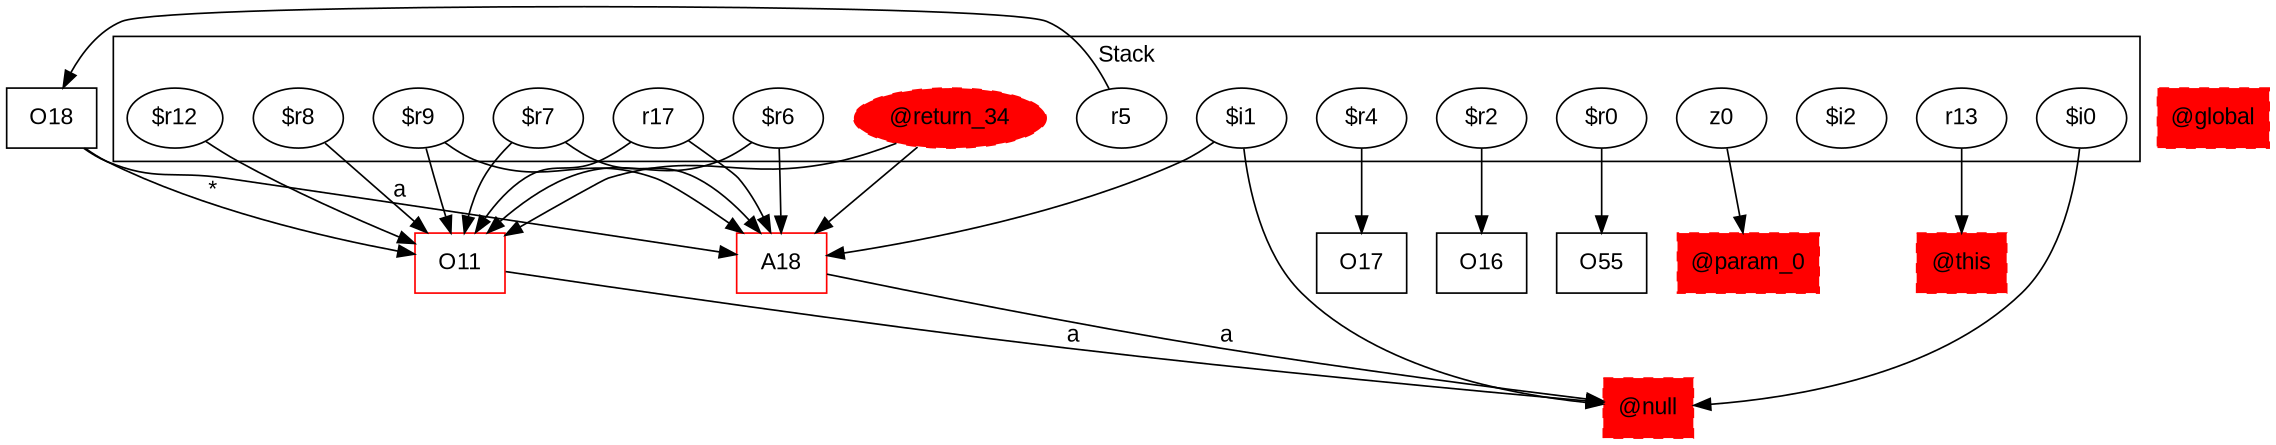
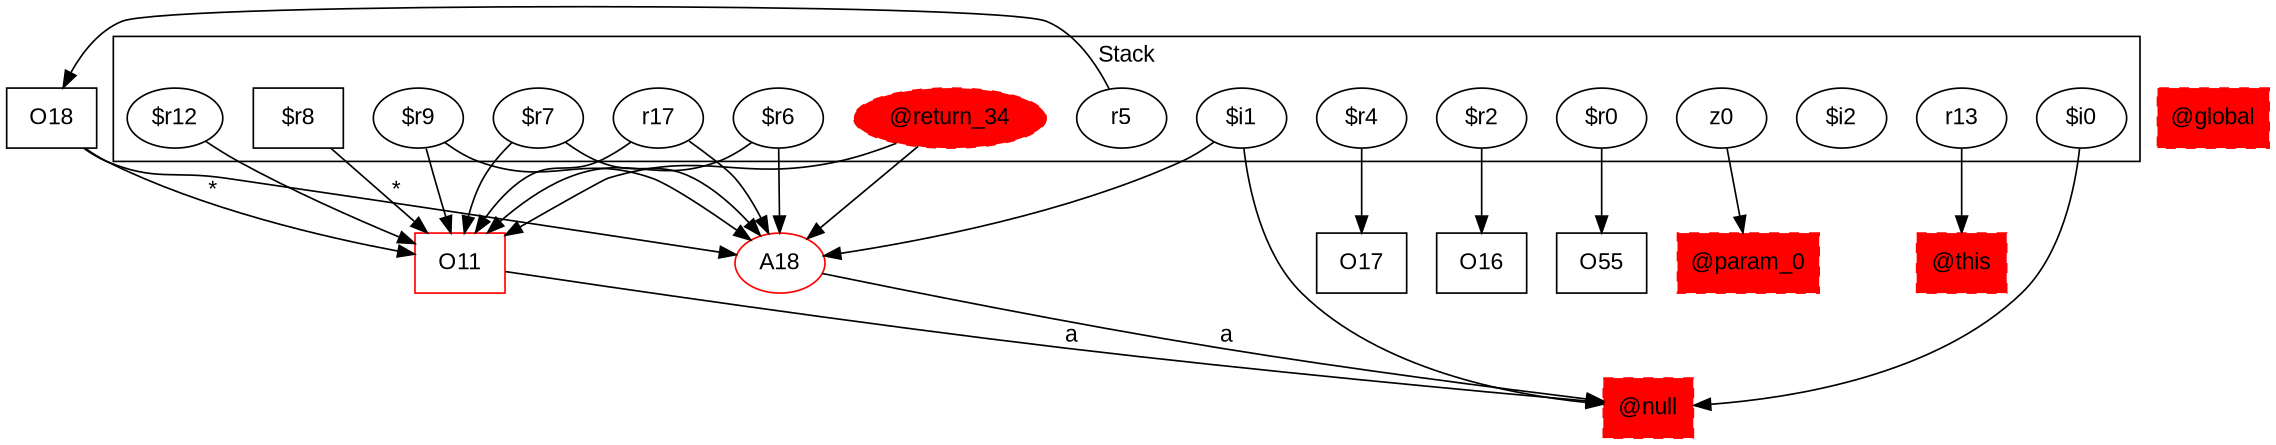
(298, 118) -> (298, 118)
(400, 191) -> (397, 191)
(782, 263) -> (780, 263)
